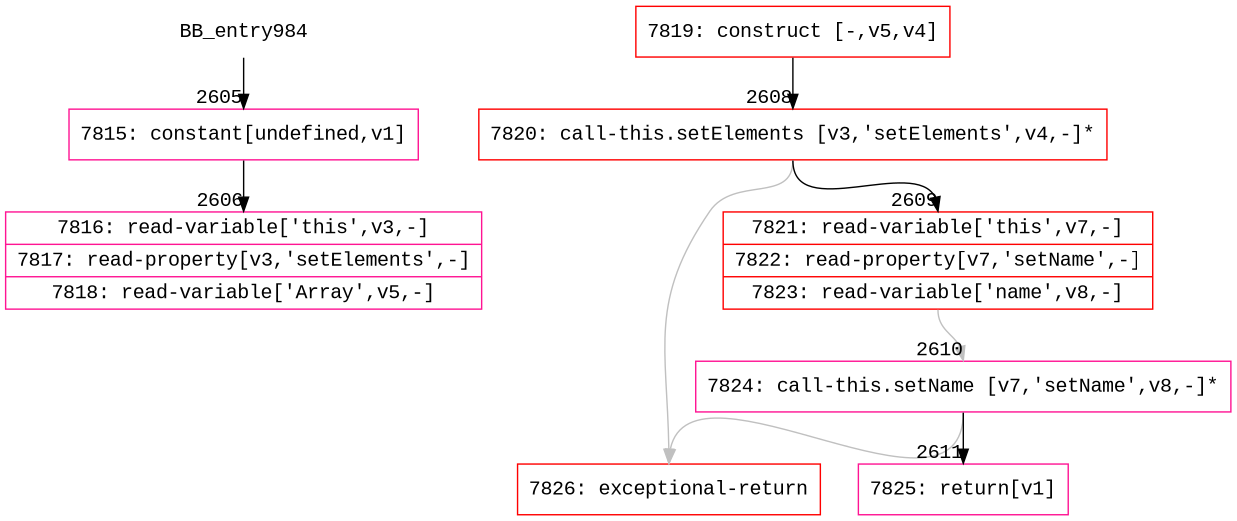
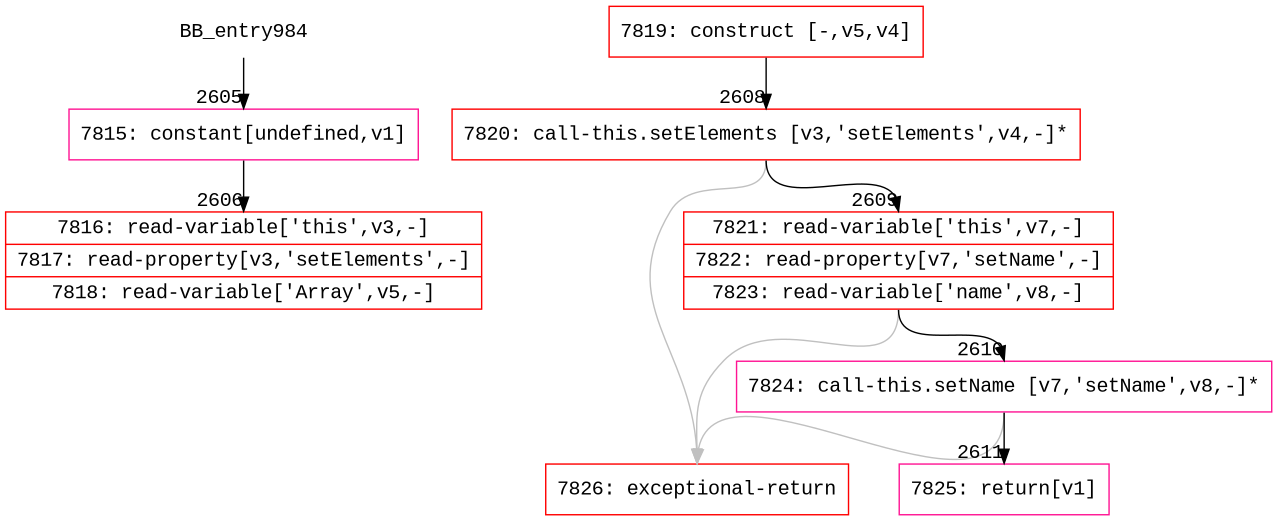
(244, 261) -> (244, 261)
(946, 330) -> (944, 335)
none -> (772, 340)
